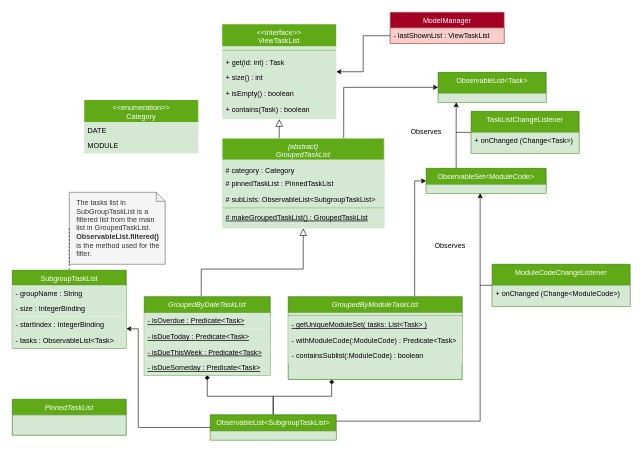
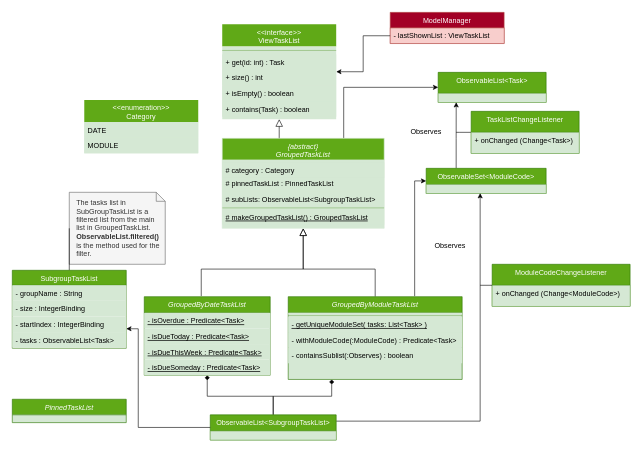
(69, 248) -> (69, 248)
none -> (354, 269)
(363, 356) -> (360, 356)
(69, 417) -> (69, 411)
